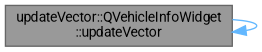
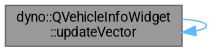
(119, 26) -> (94, 26)
